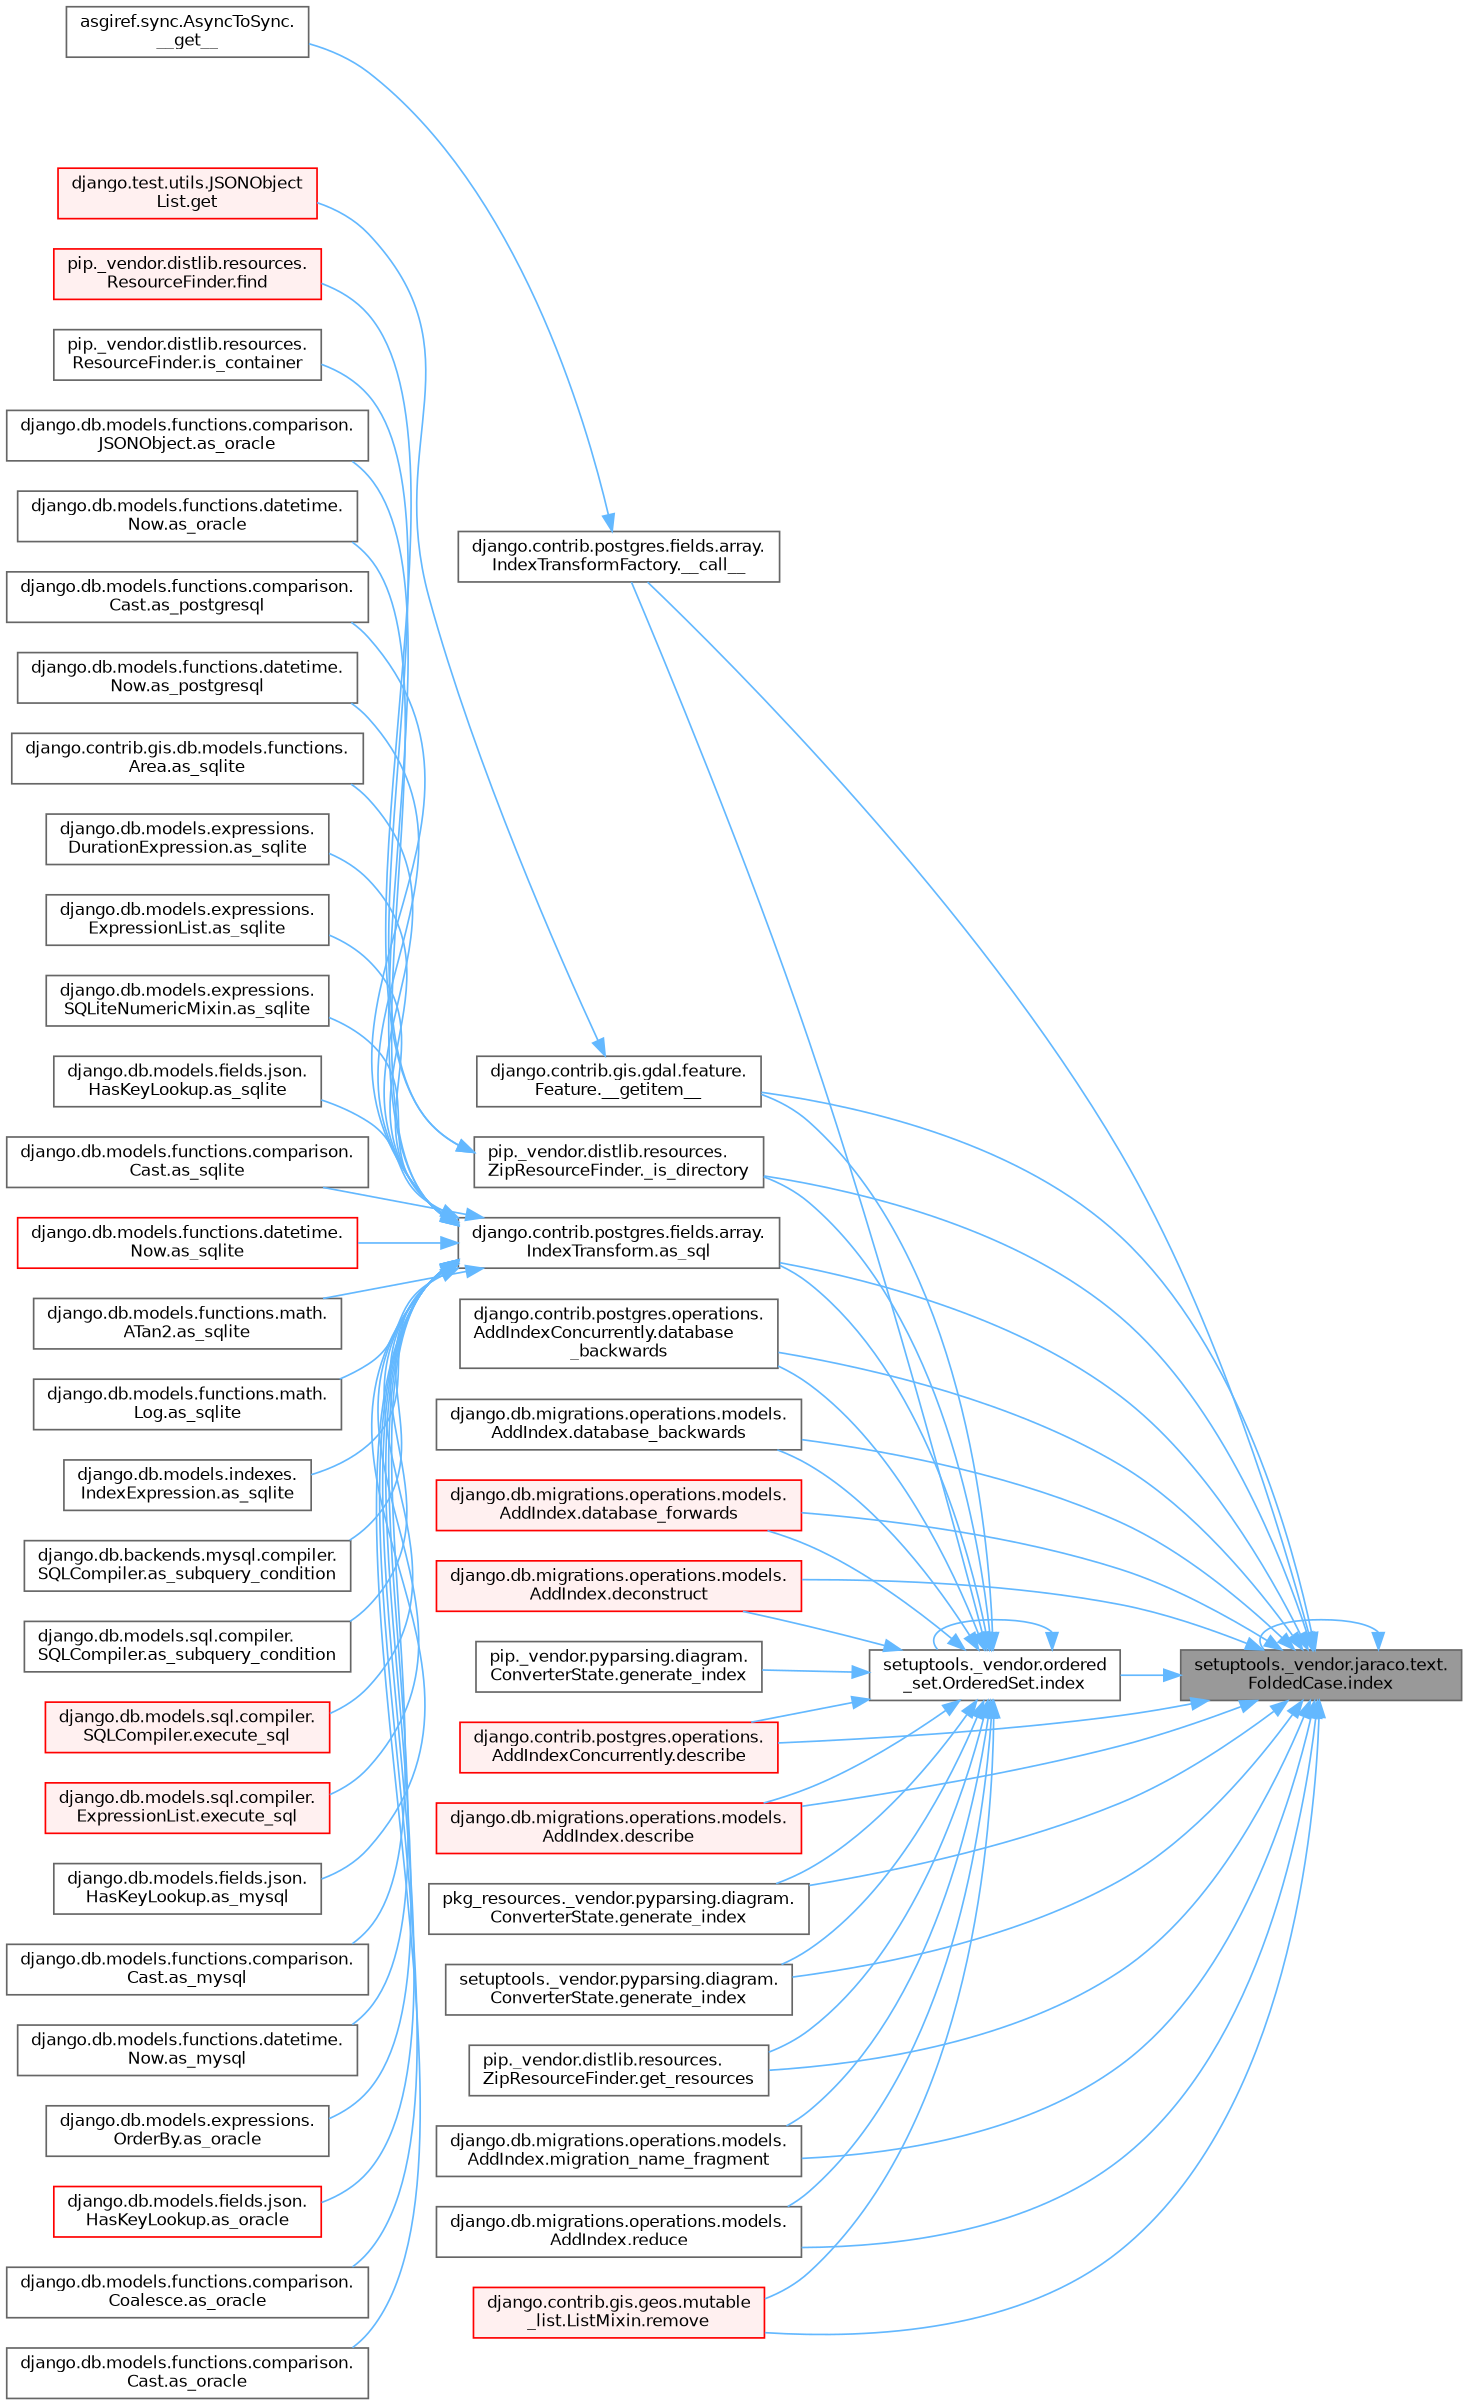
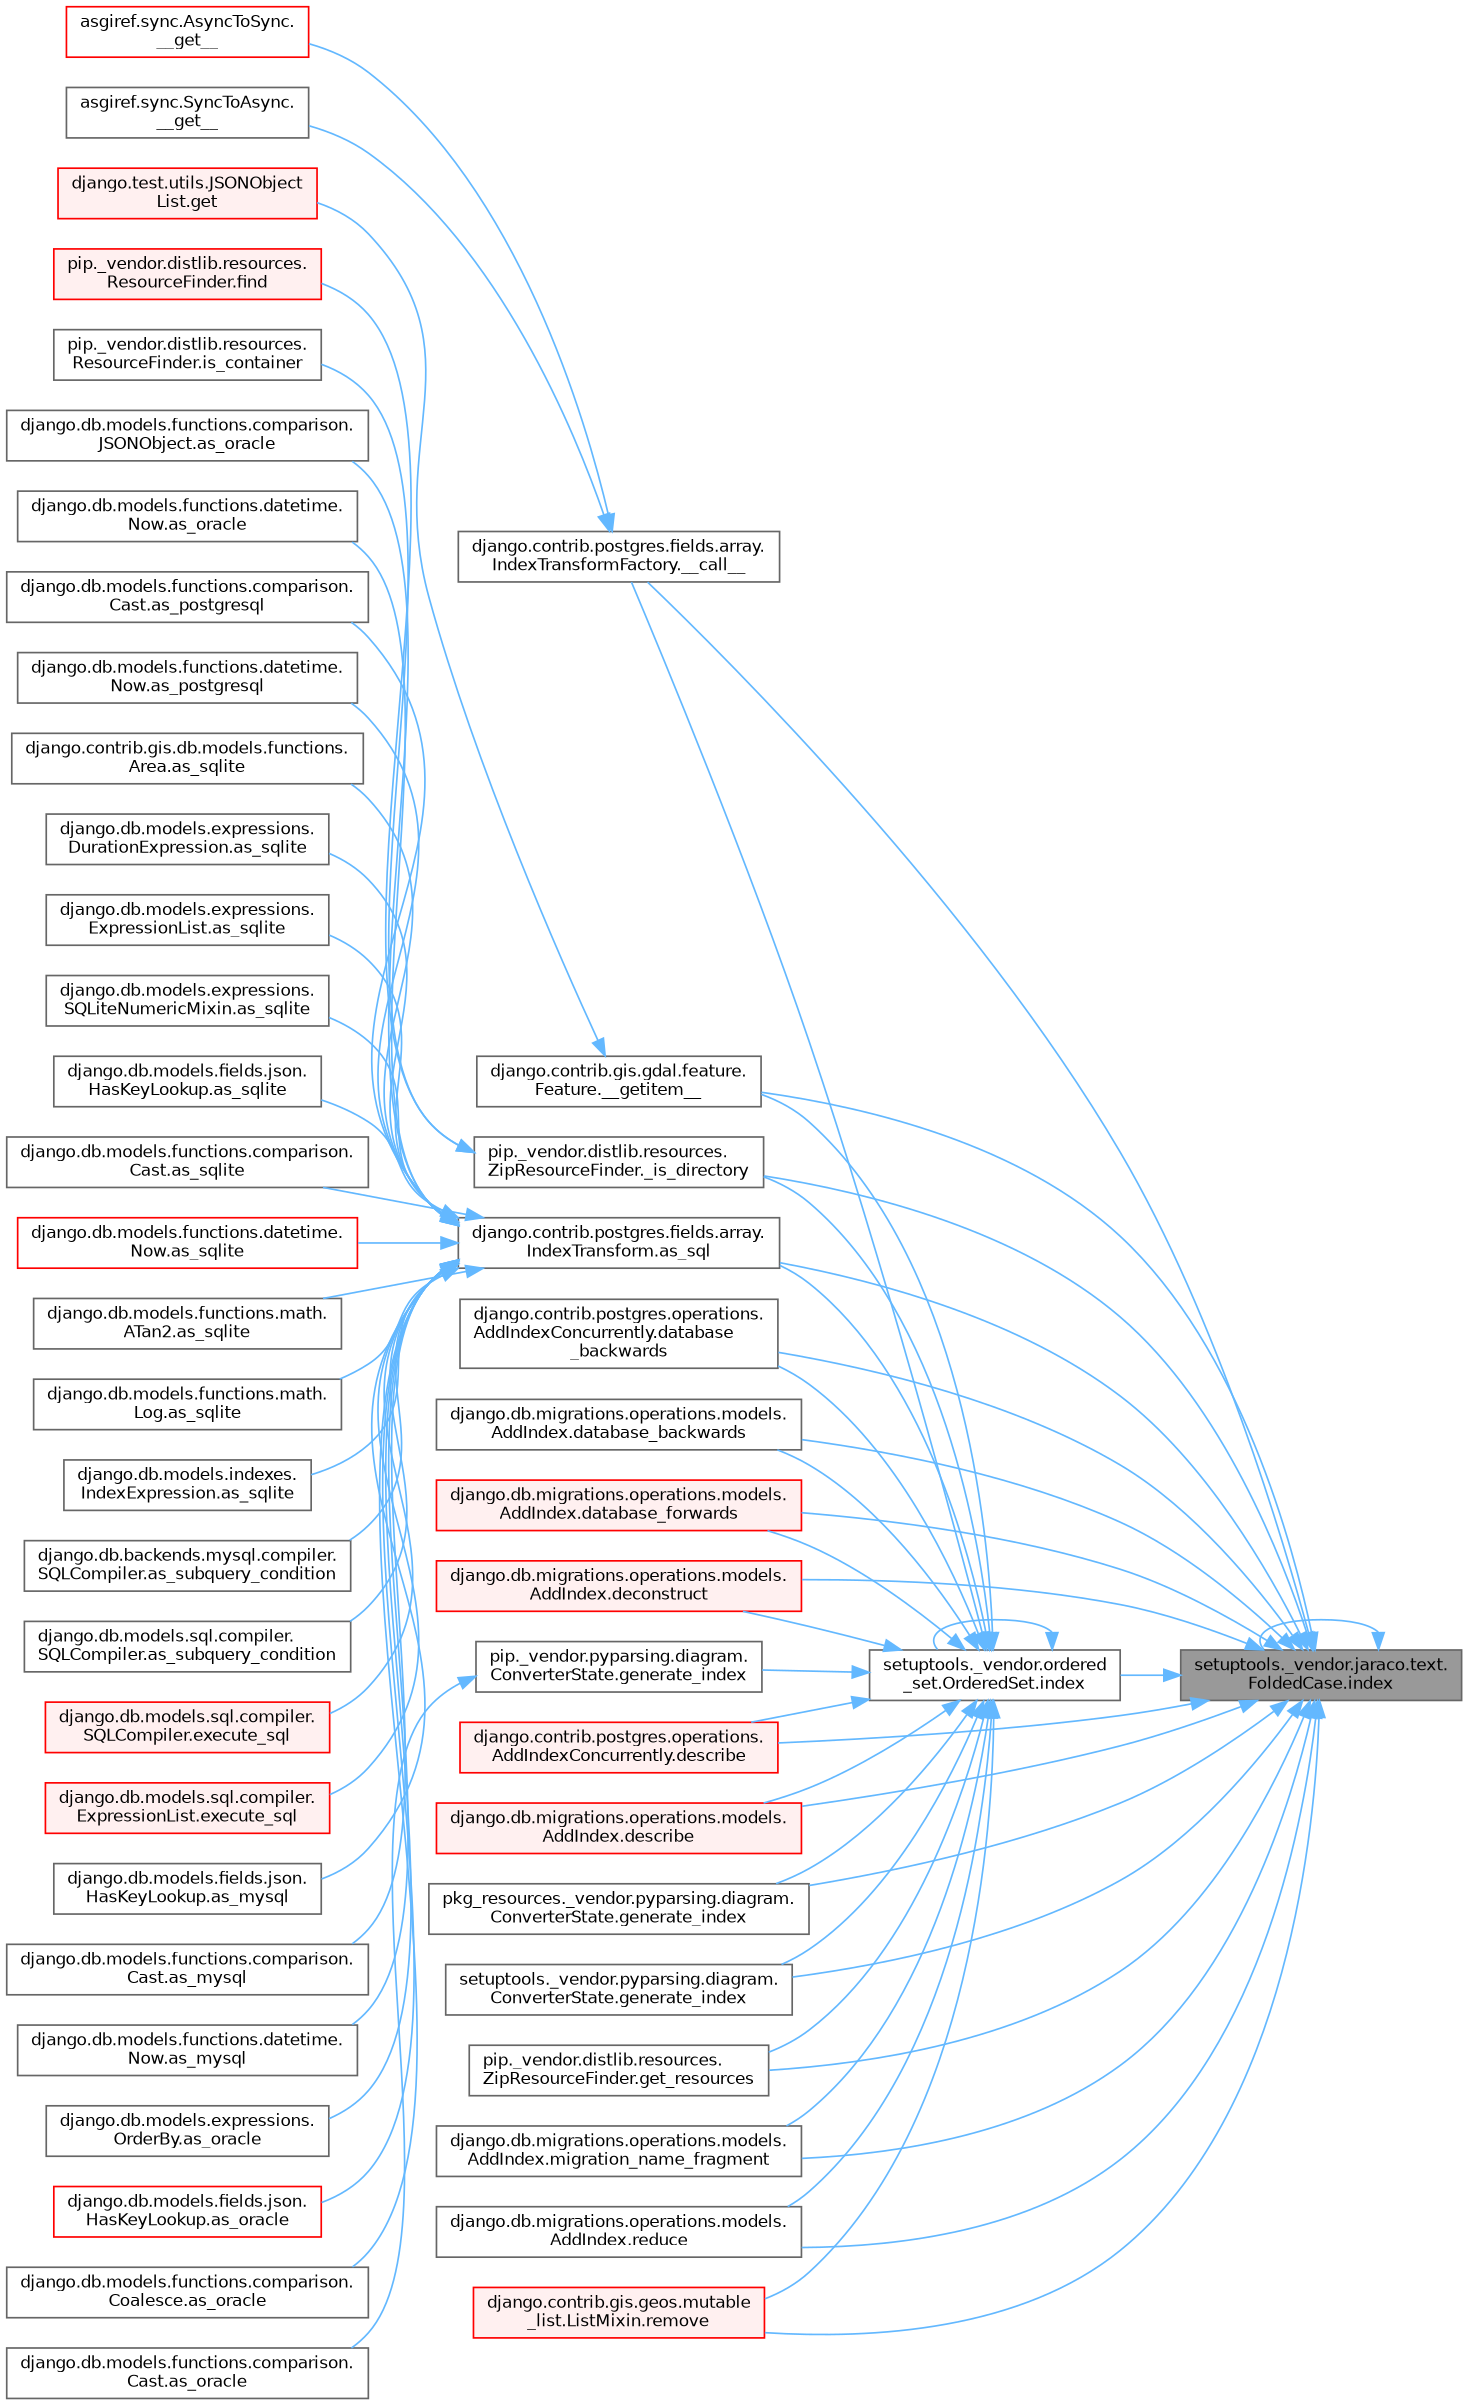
(188, 32) -> (188, 32)
none -> (188, 113)
(398, 1809) -> (398, 2011)
